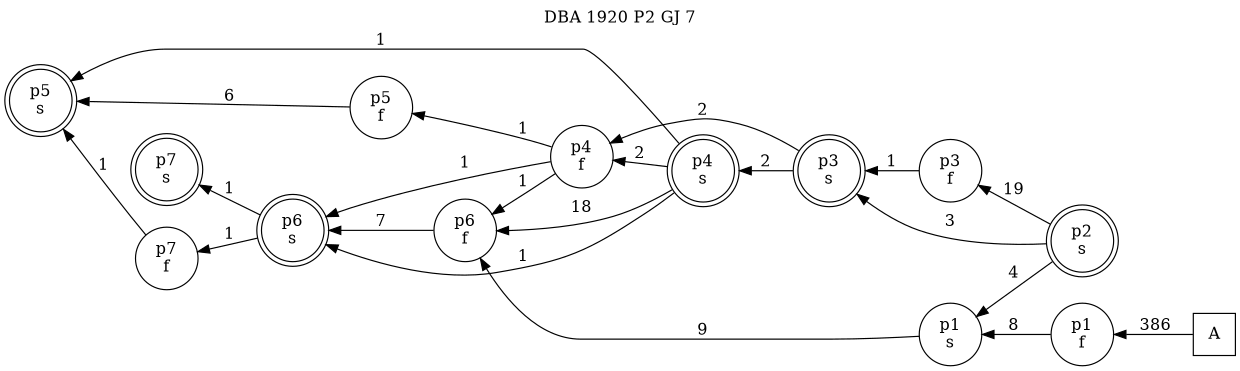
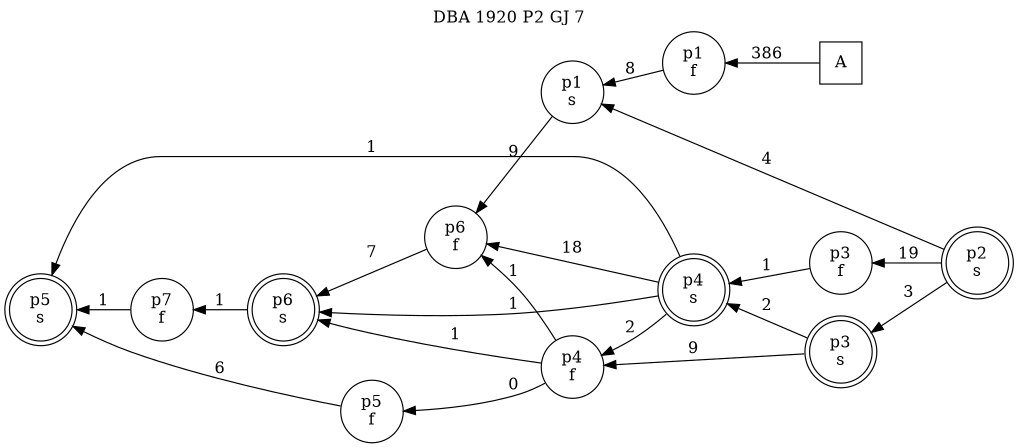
(703, 111) -> (694, 349)
(524, 129) -> (514, 385)
(167, 170) -> none
(898, 171) -> (775, 275)
